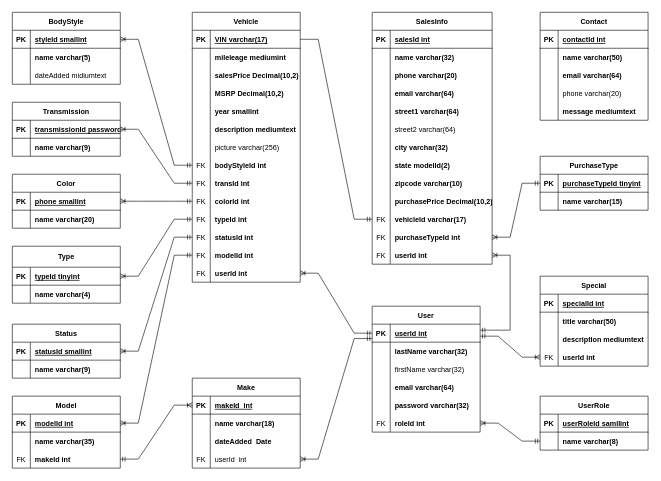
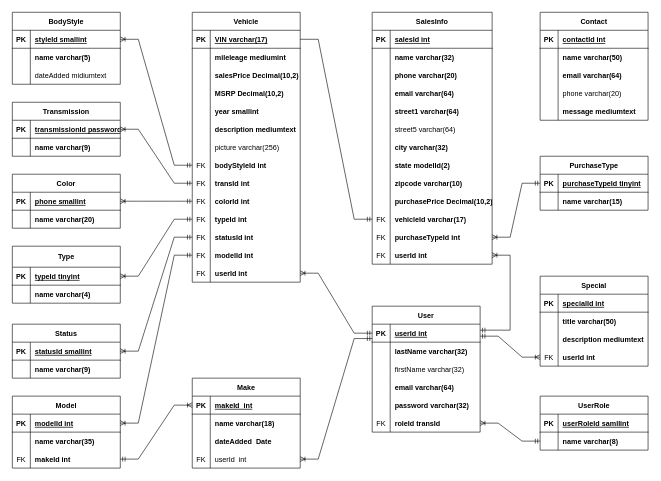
(432, 130) -> (432, 130)
(412, 424) -> (421, 424)
